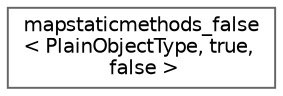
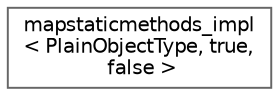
(141, 48) -> (140, 48)
